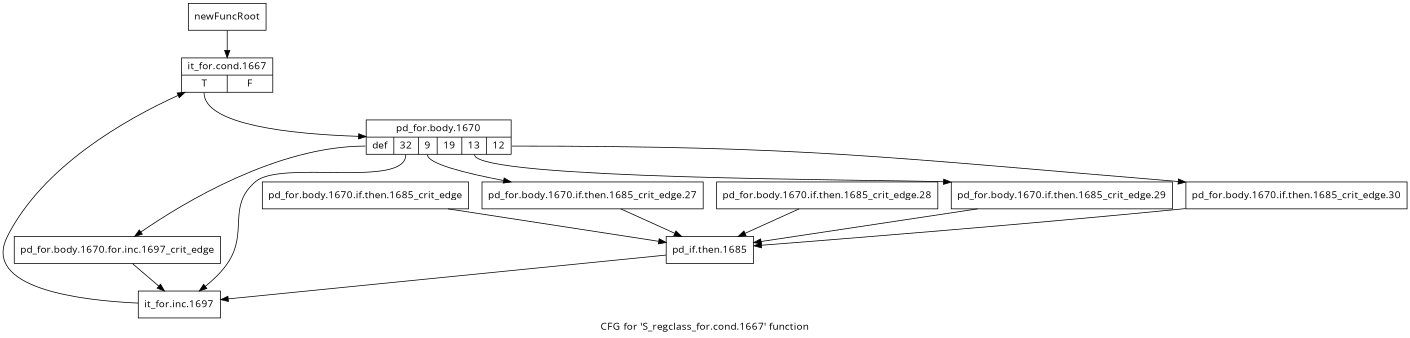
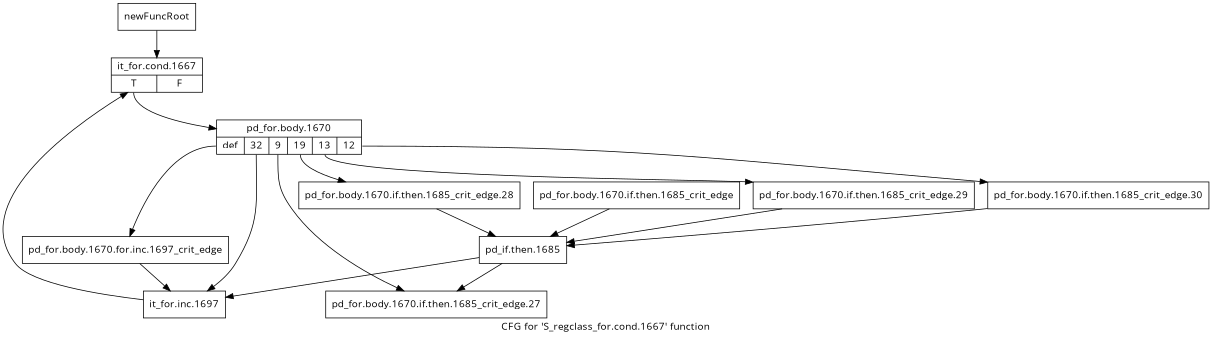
none -> (316, 171)
(648, 221) -> (483, 275)
